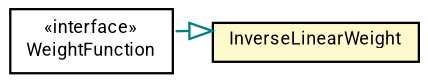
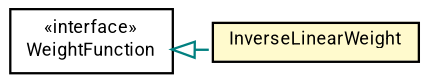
(181, 31) -> (204, 50)
